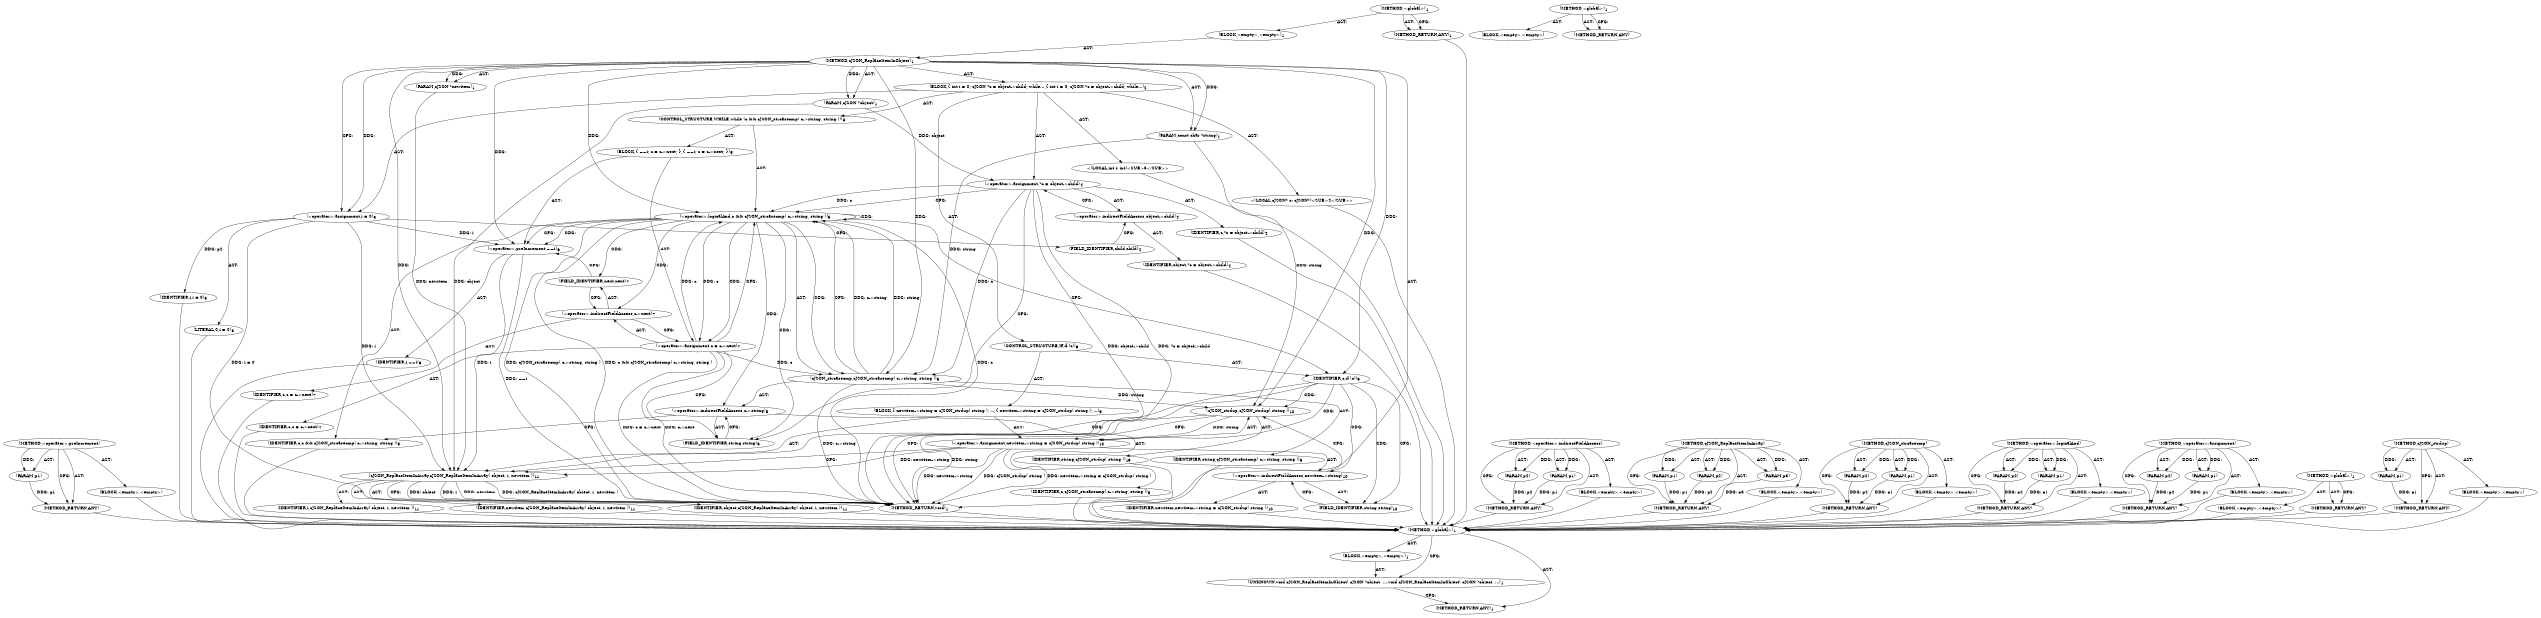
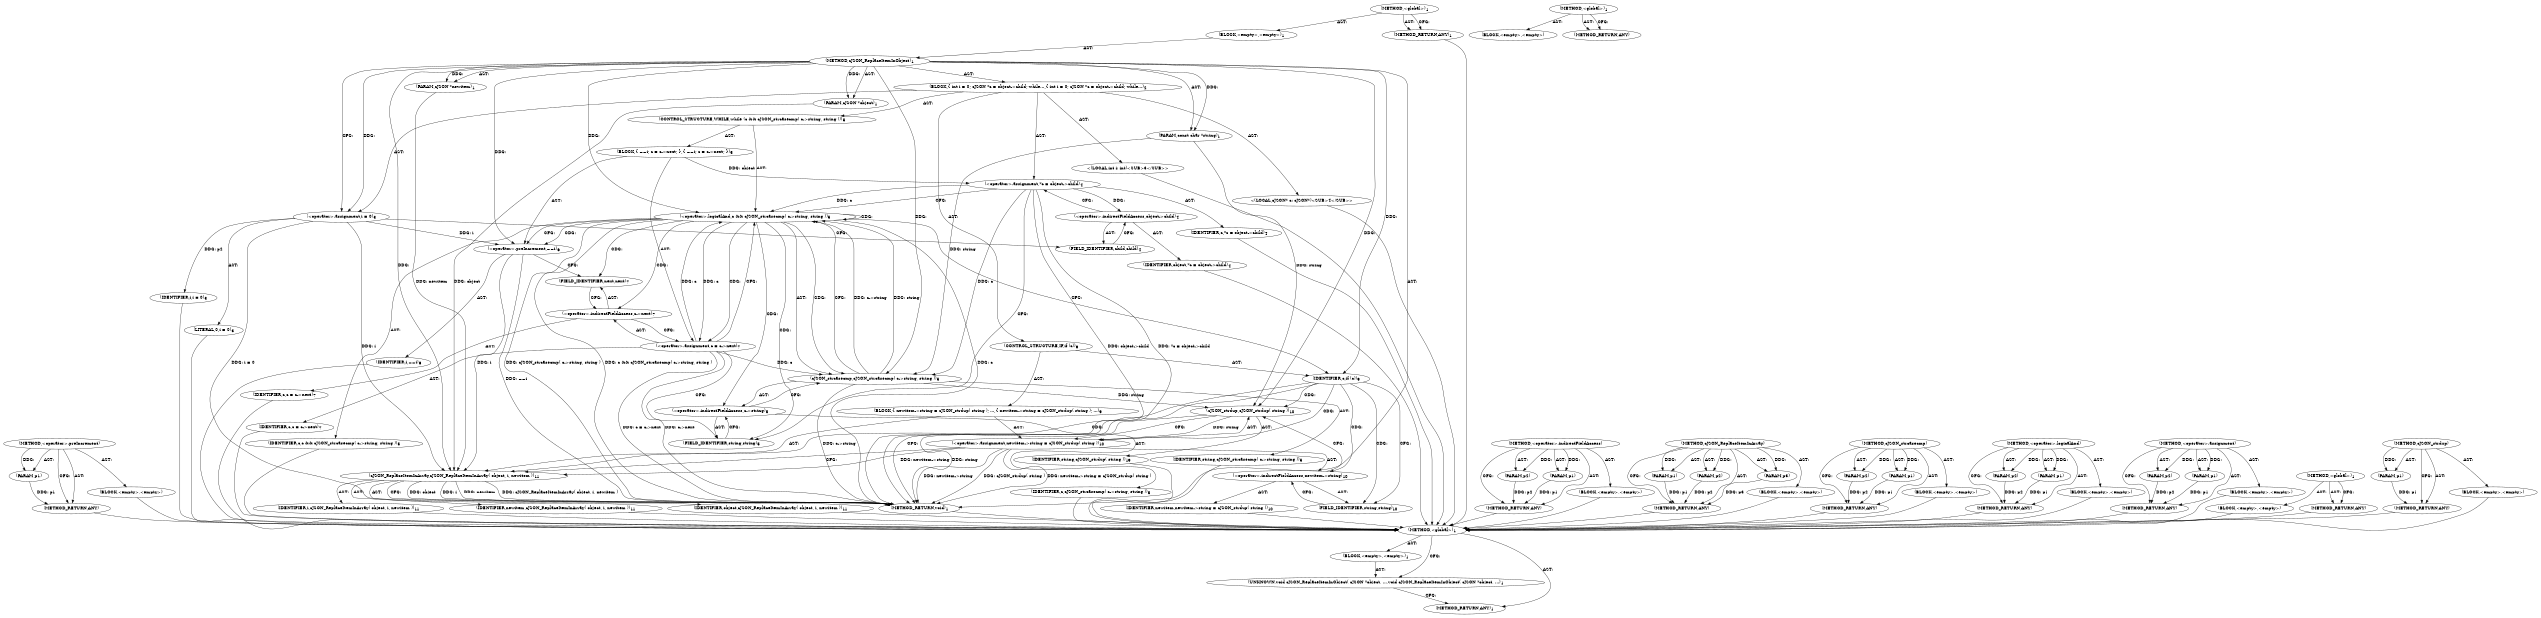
(926, 147) -> (824, 180)
(1120, 201) -> (1120, 201)
none -> (1104, 230)
(581, 261) -> (556, 265)
(539, 427) -> (782, 394)
